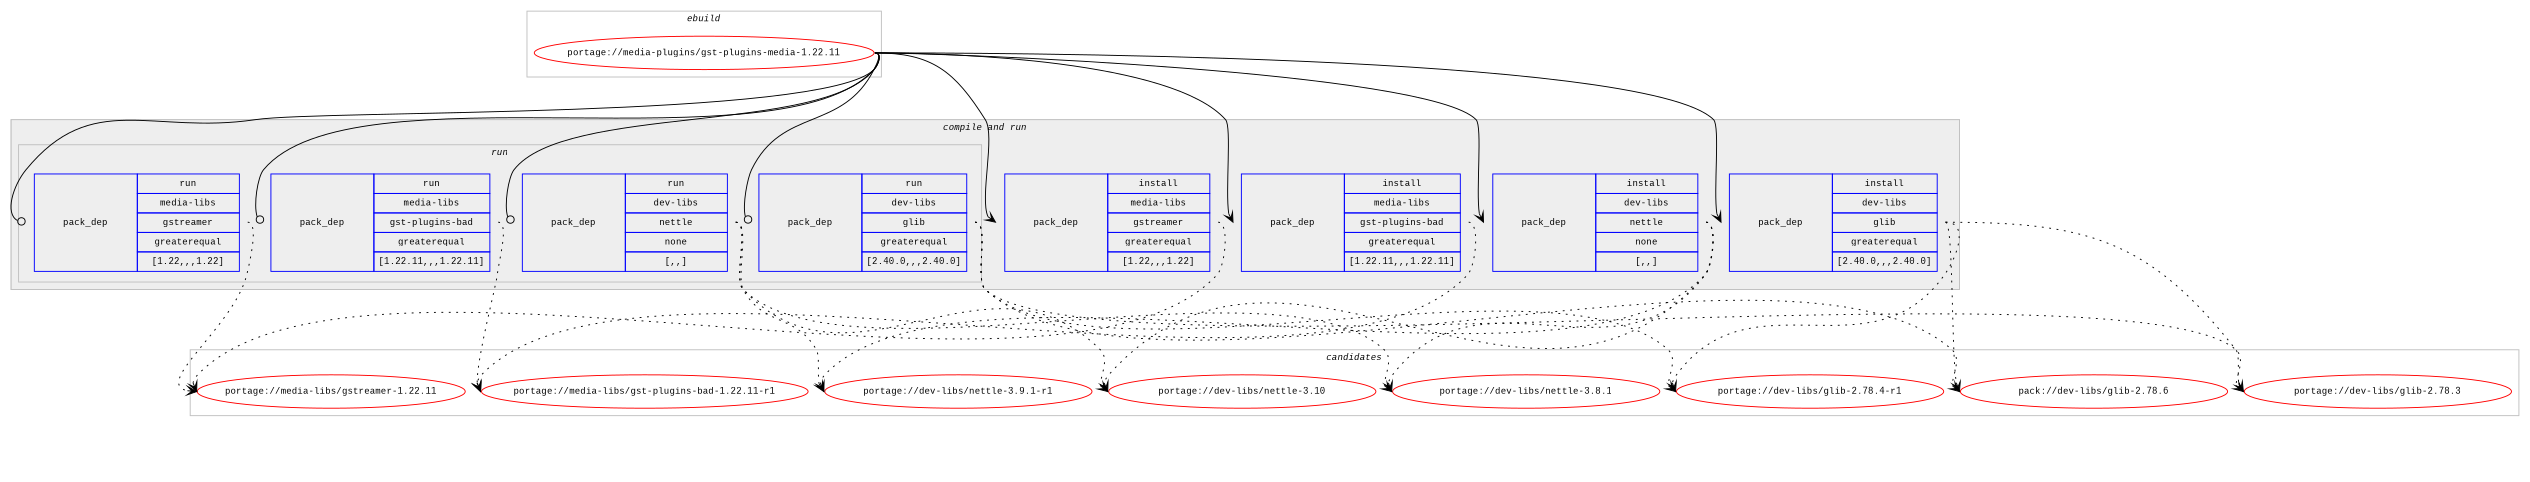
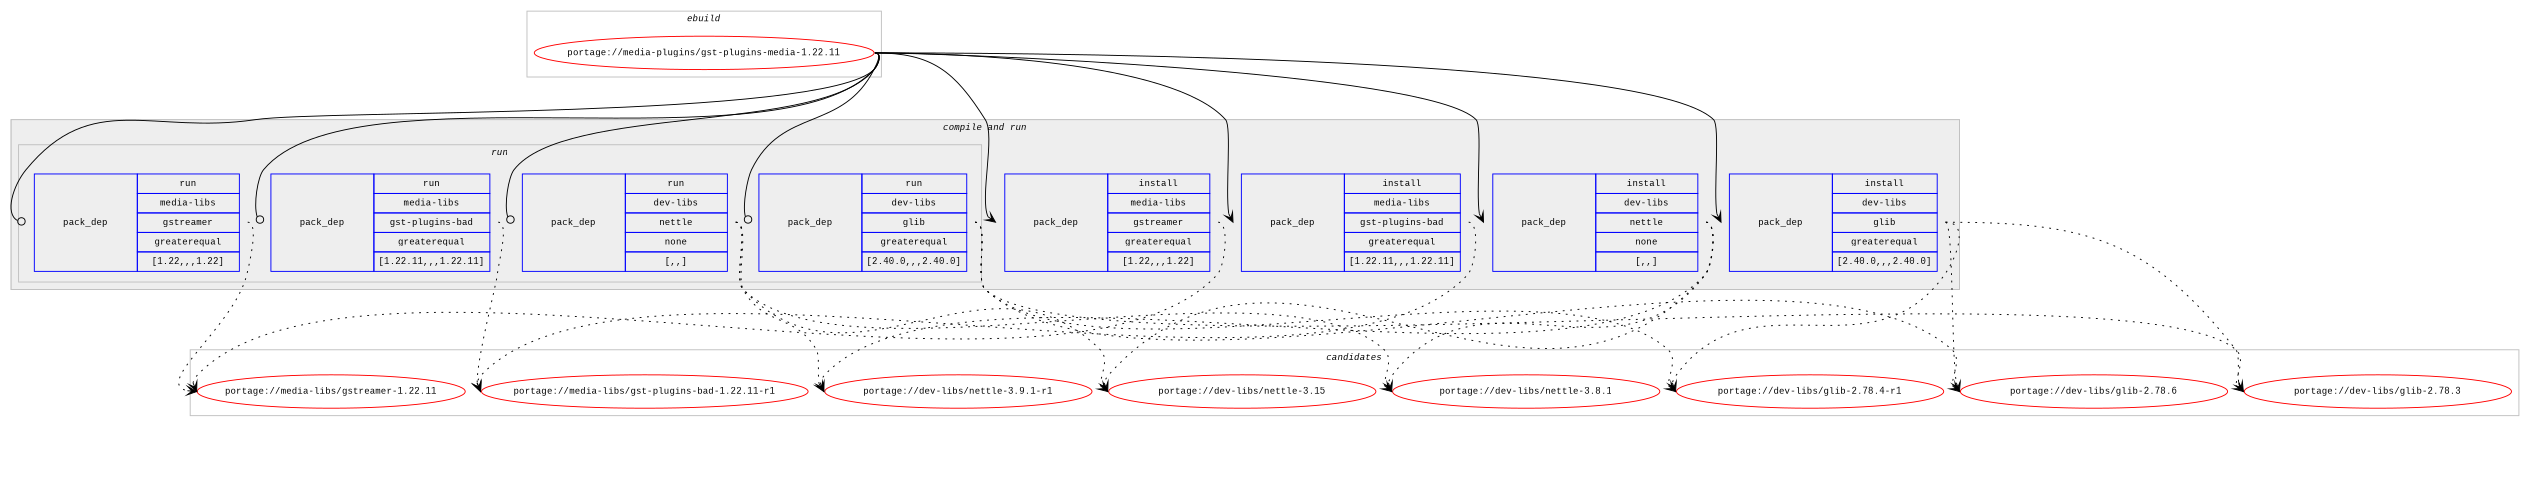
(1242, 392) -> (1242, 392)
(2094, 392) -> (2094, 392)
